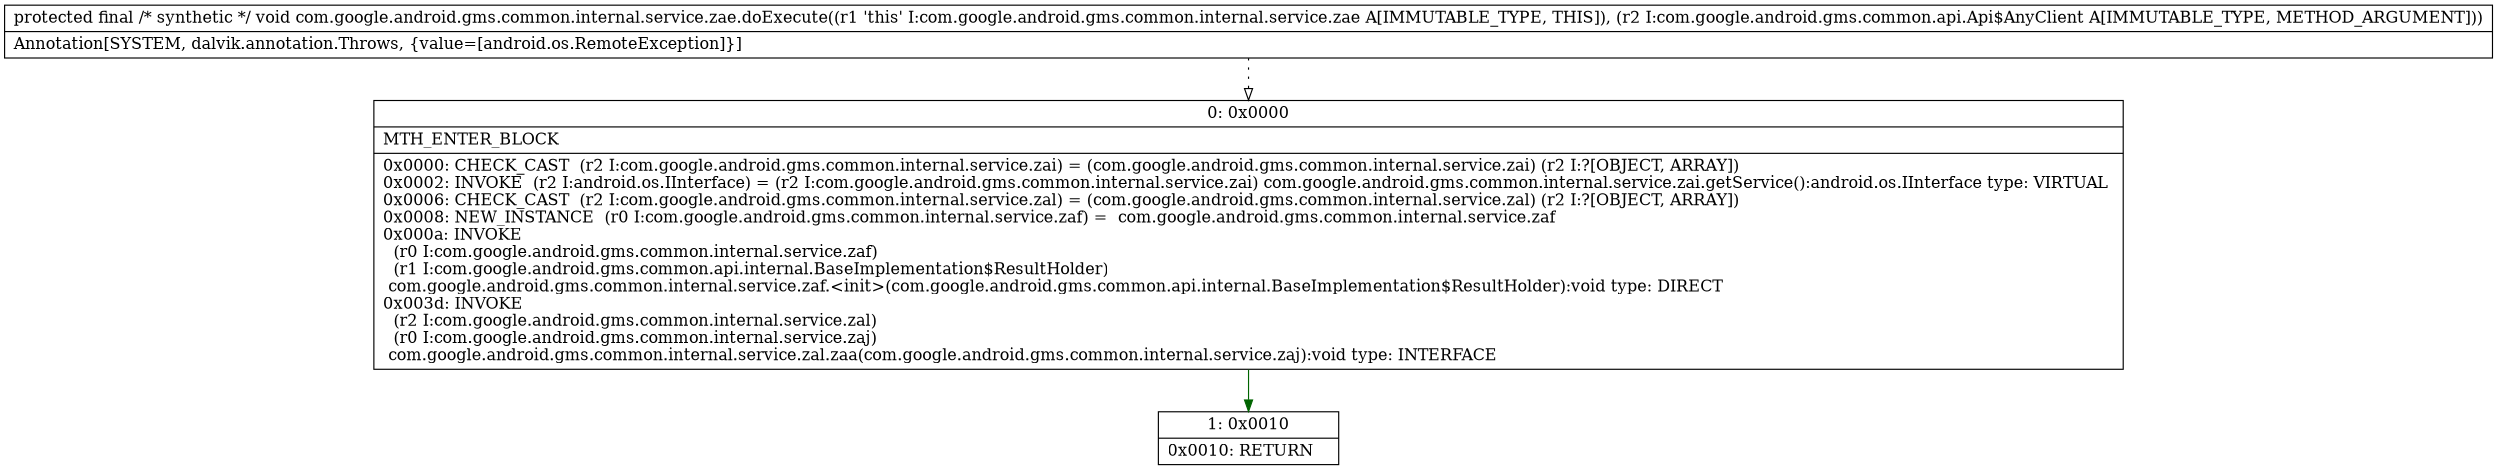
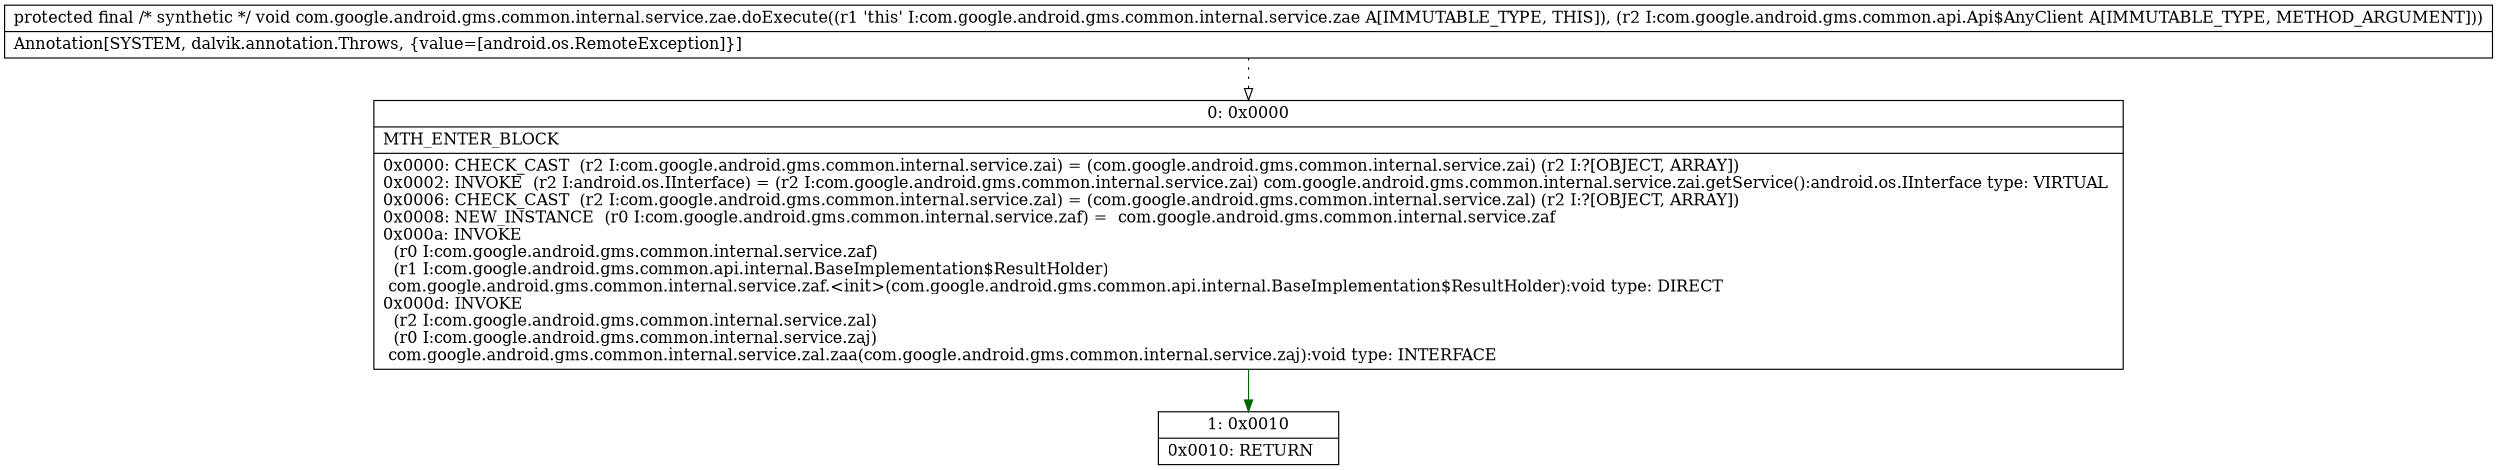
(458, 304) -> (458, 304)
